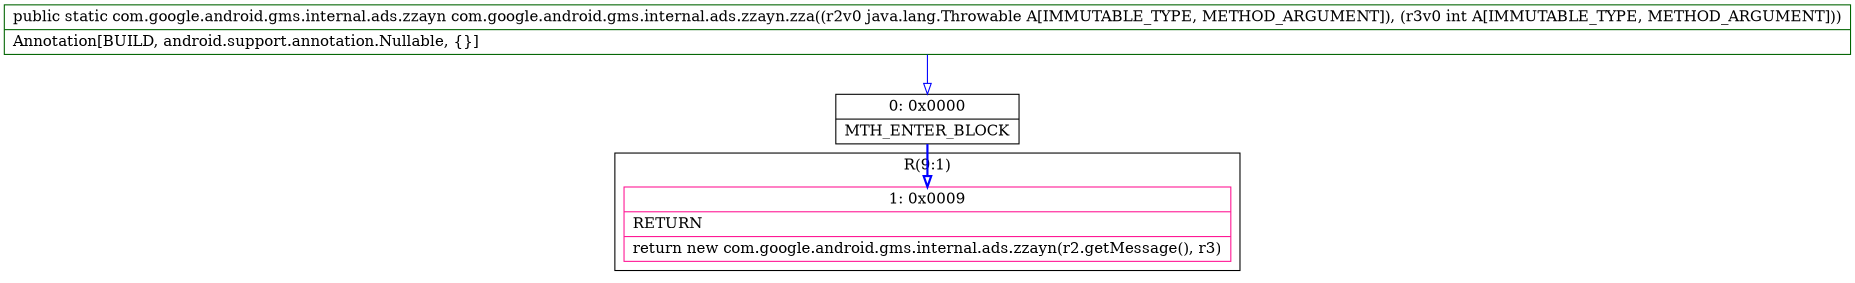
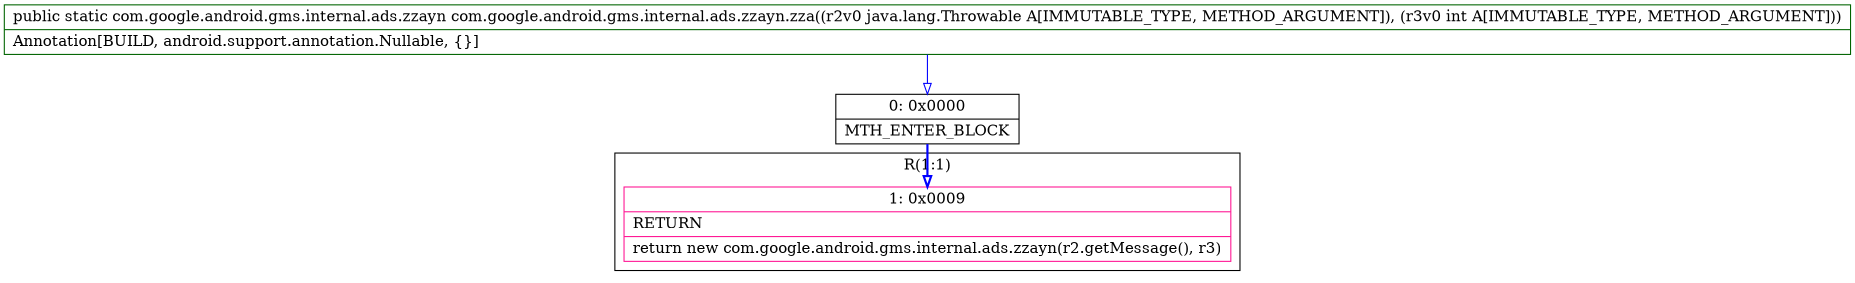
(927, 165) -> (927, 165)
